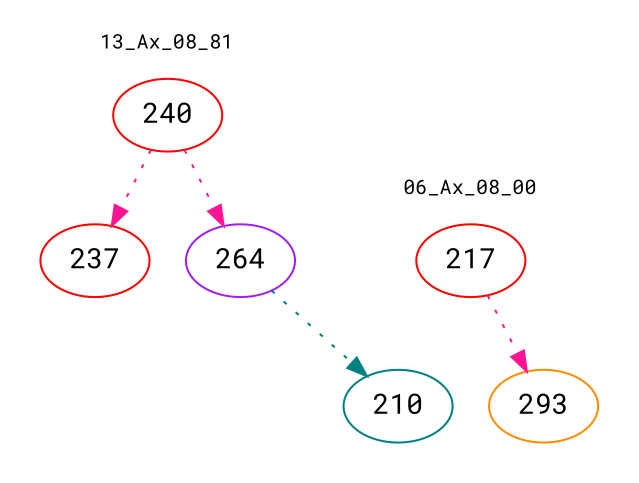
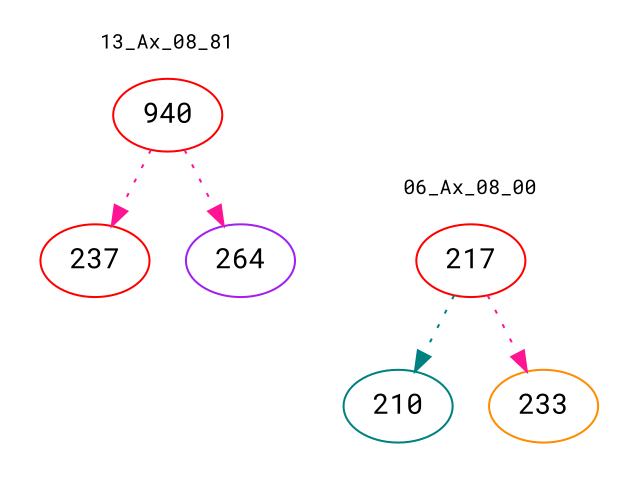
(168, 115) -> (168, 115)
(312, 327) -> (439, 324)
(544, 406) -> (544, 406)
